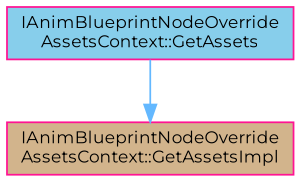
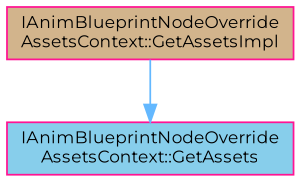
(150, 82) -> (150, 82)
